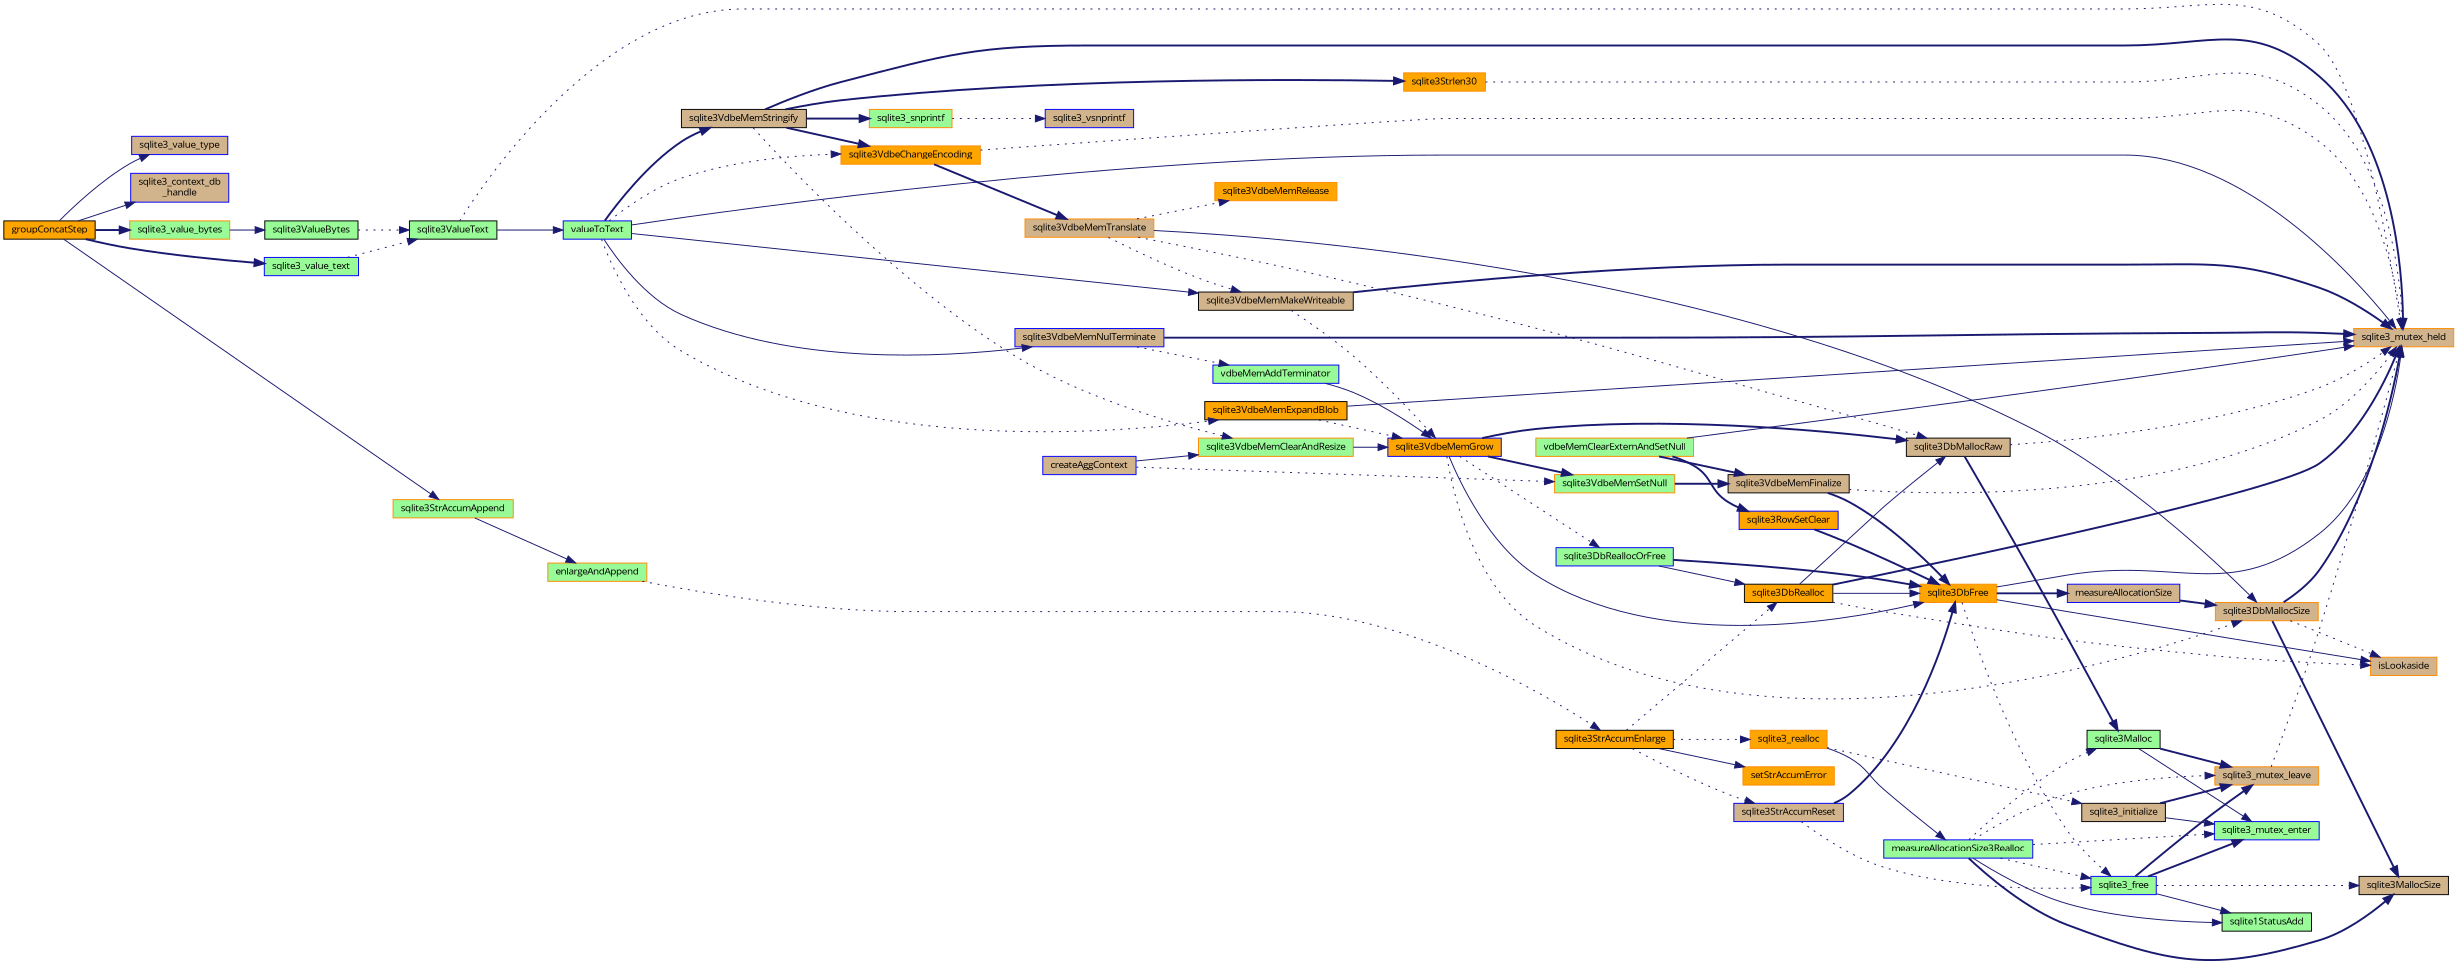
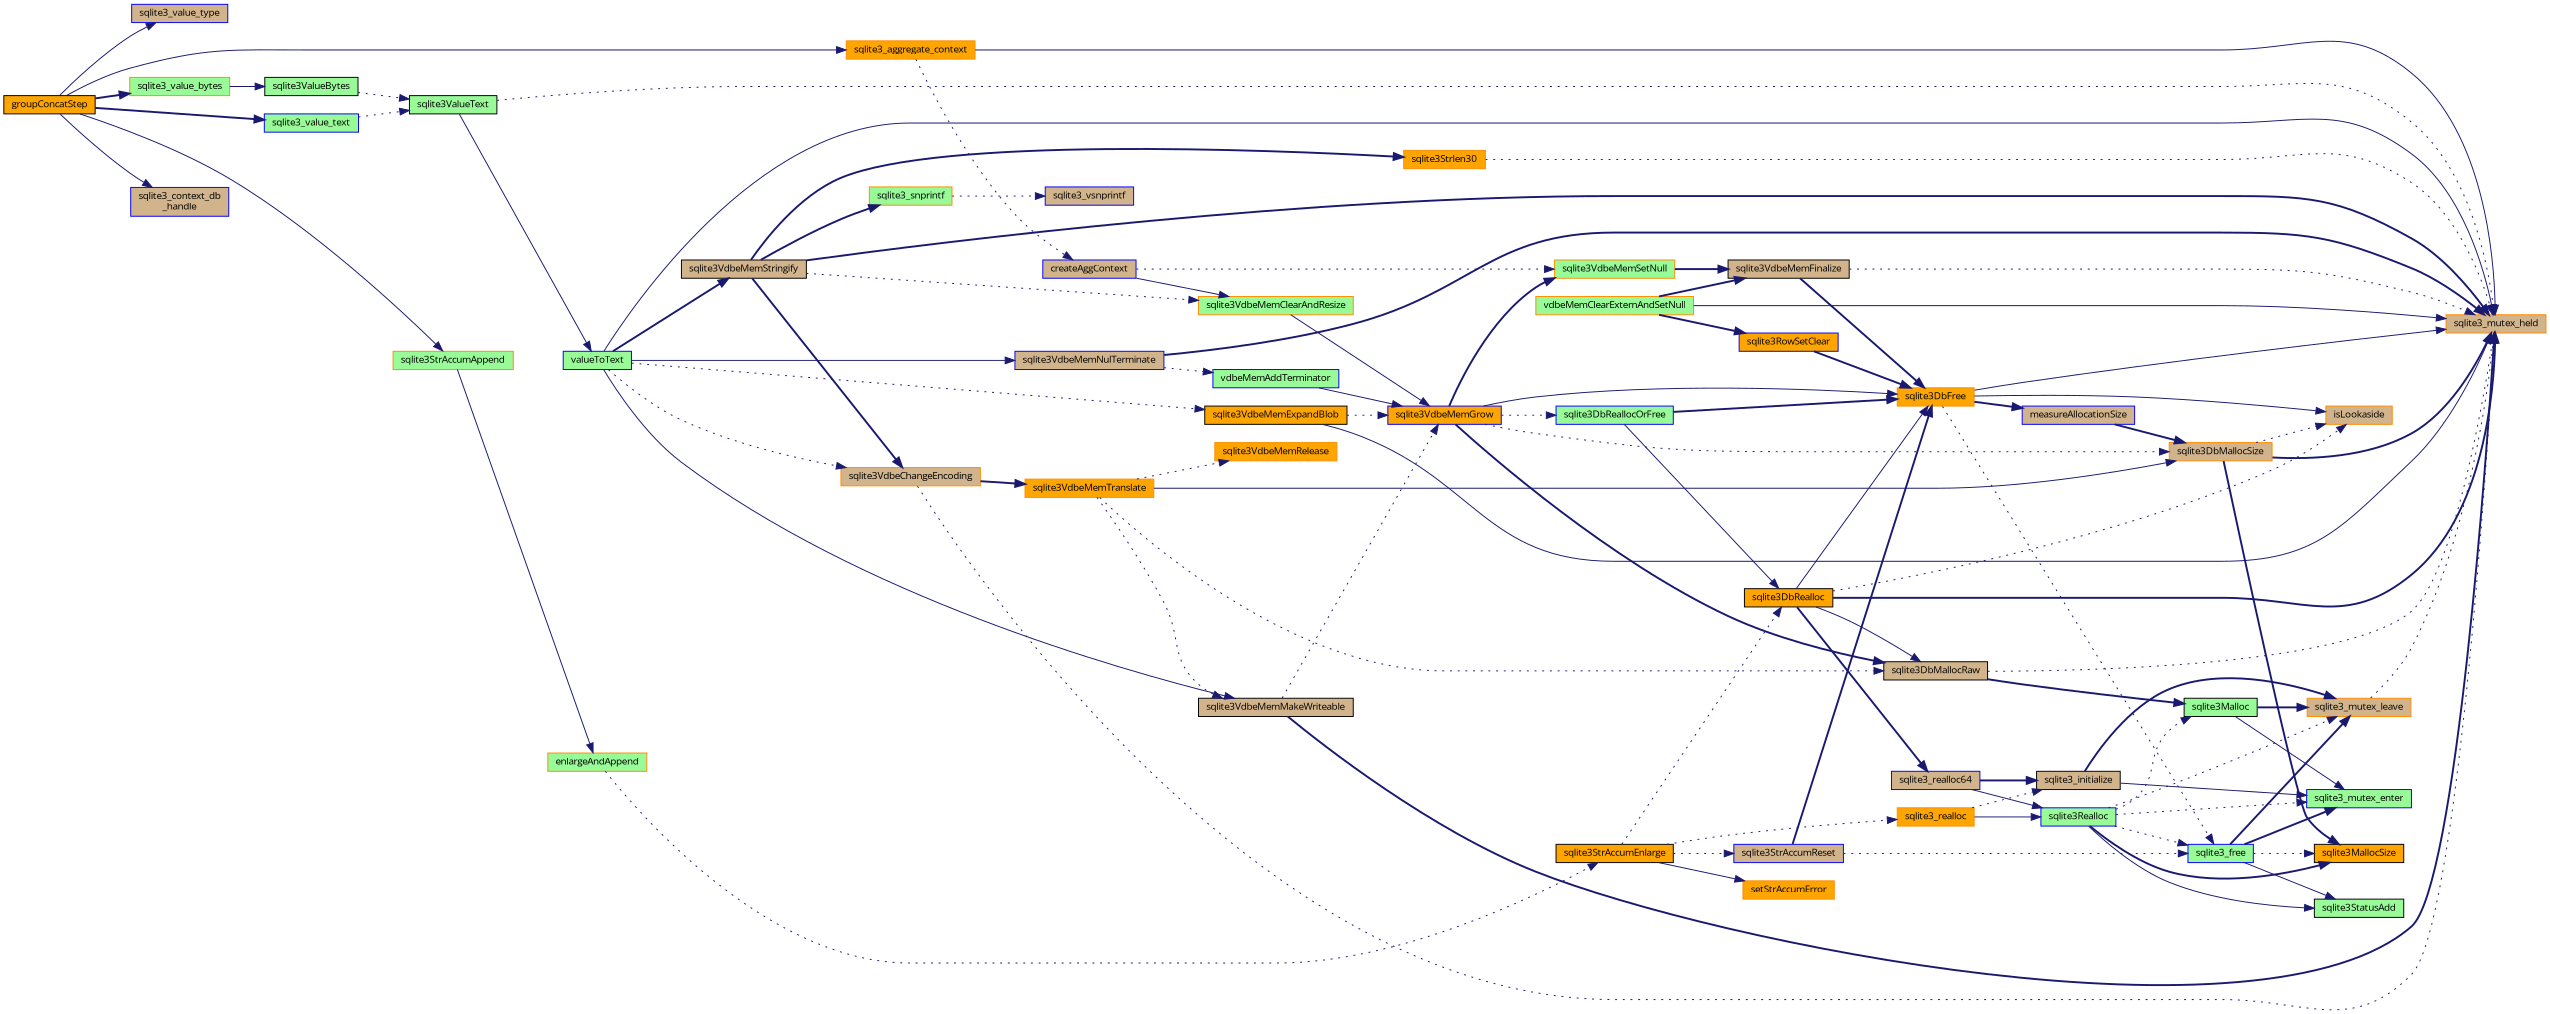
none -> (911, 50)
(911, 155) -> (911, 477)
(1089, 228) -> (1089, 488)
none -> (1936, 780)
(1958, 849) -> (2078, 817)
(2404, 886) -> (2359, 853)
(2267, 922) -> (2359, 908)
